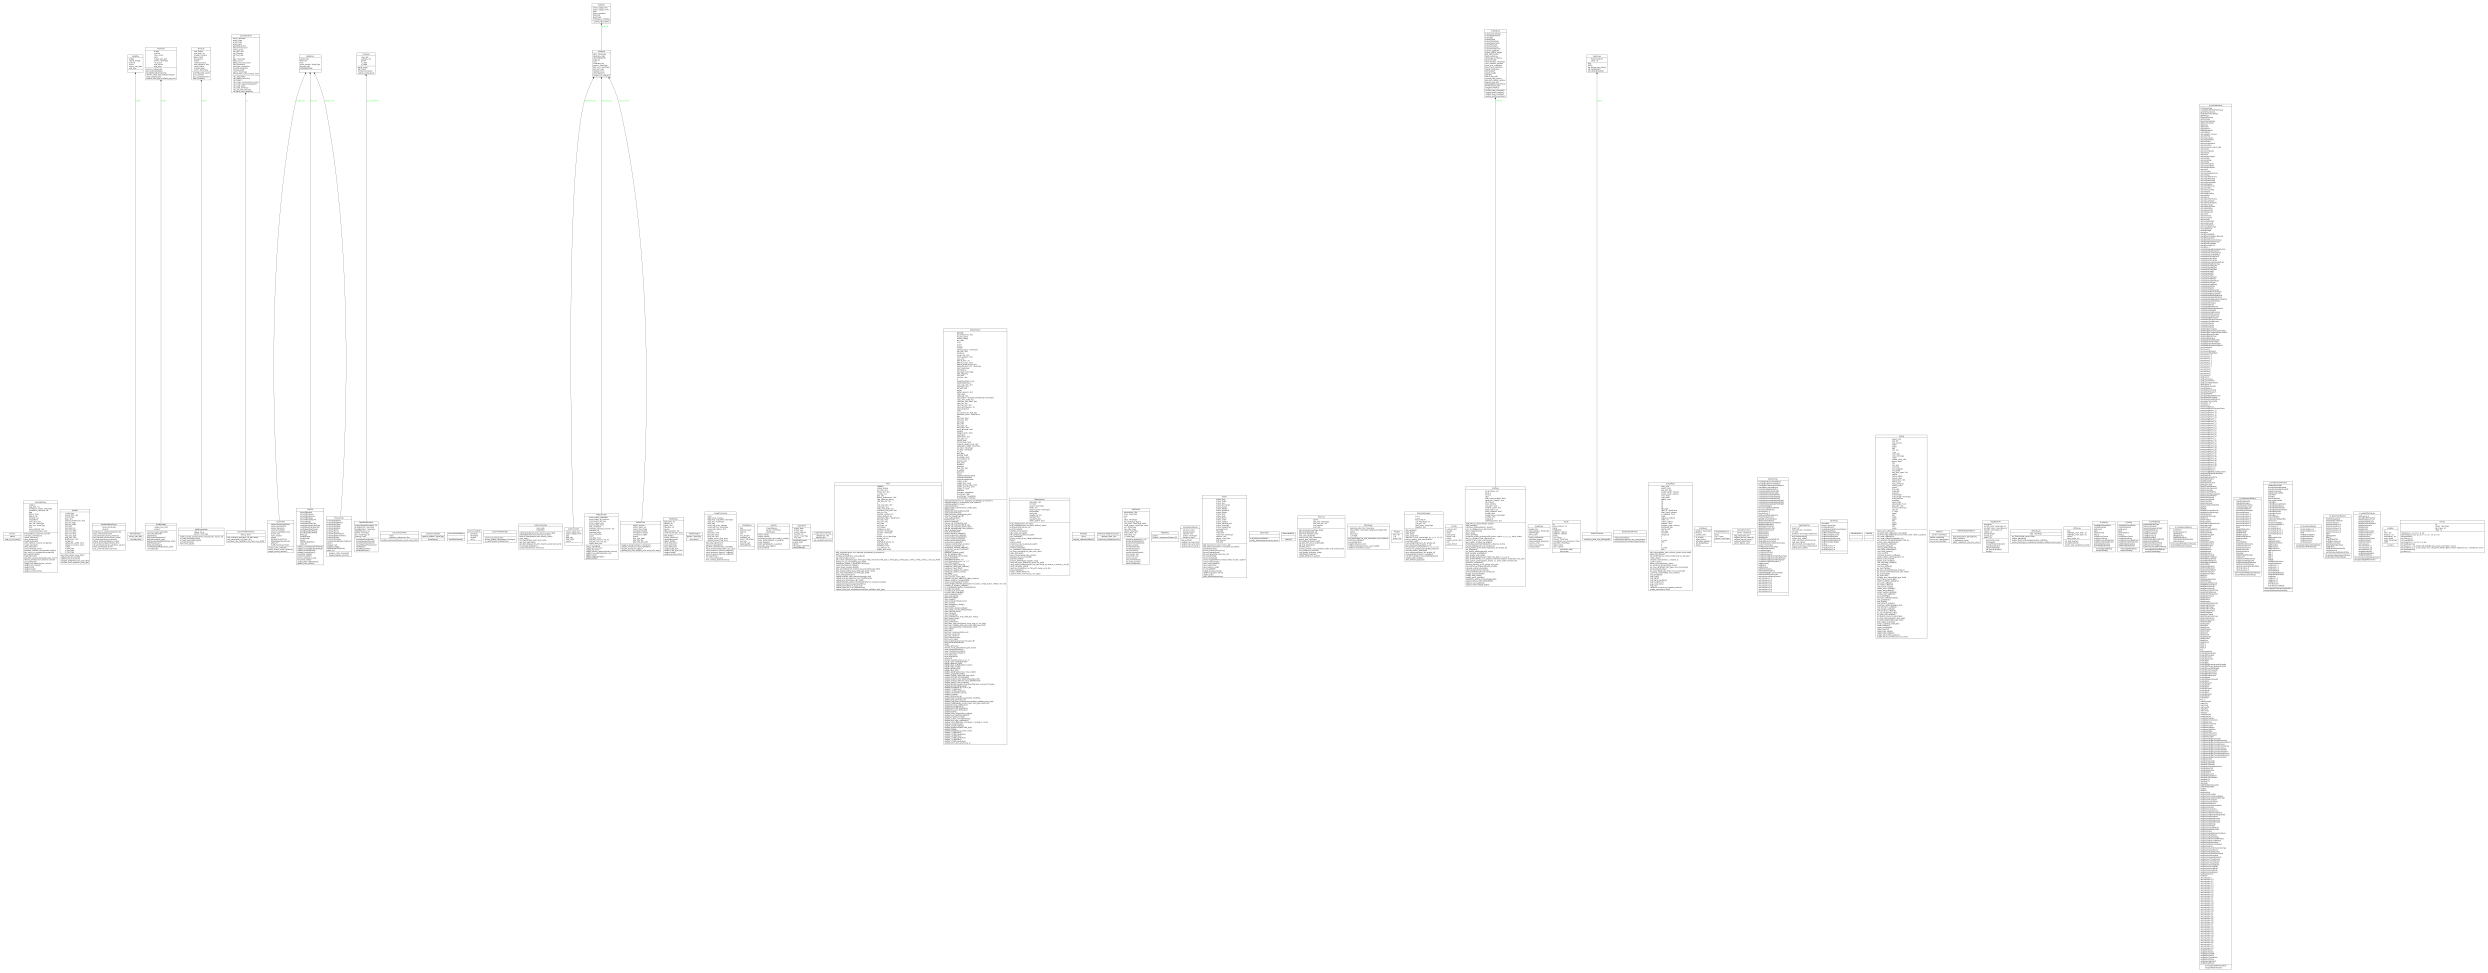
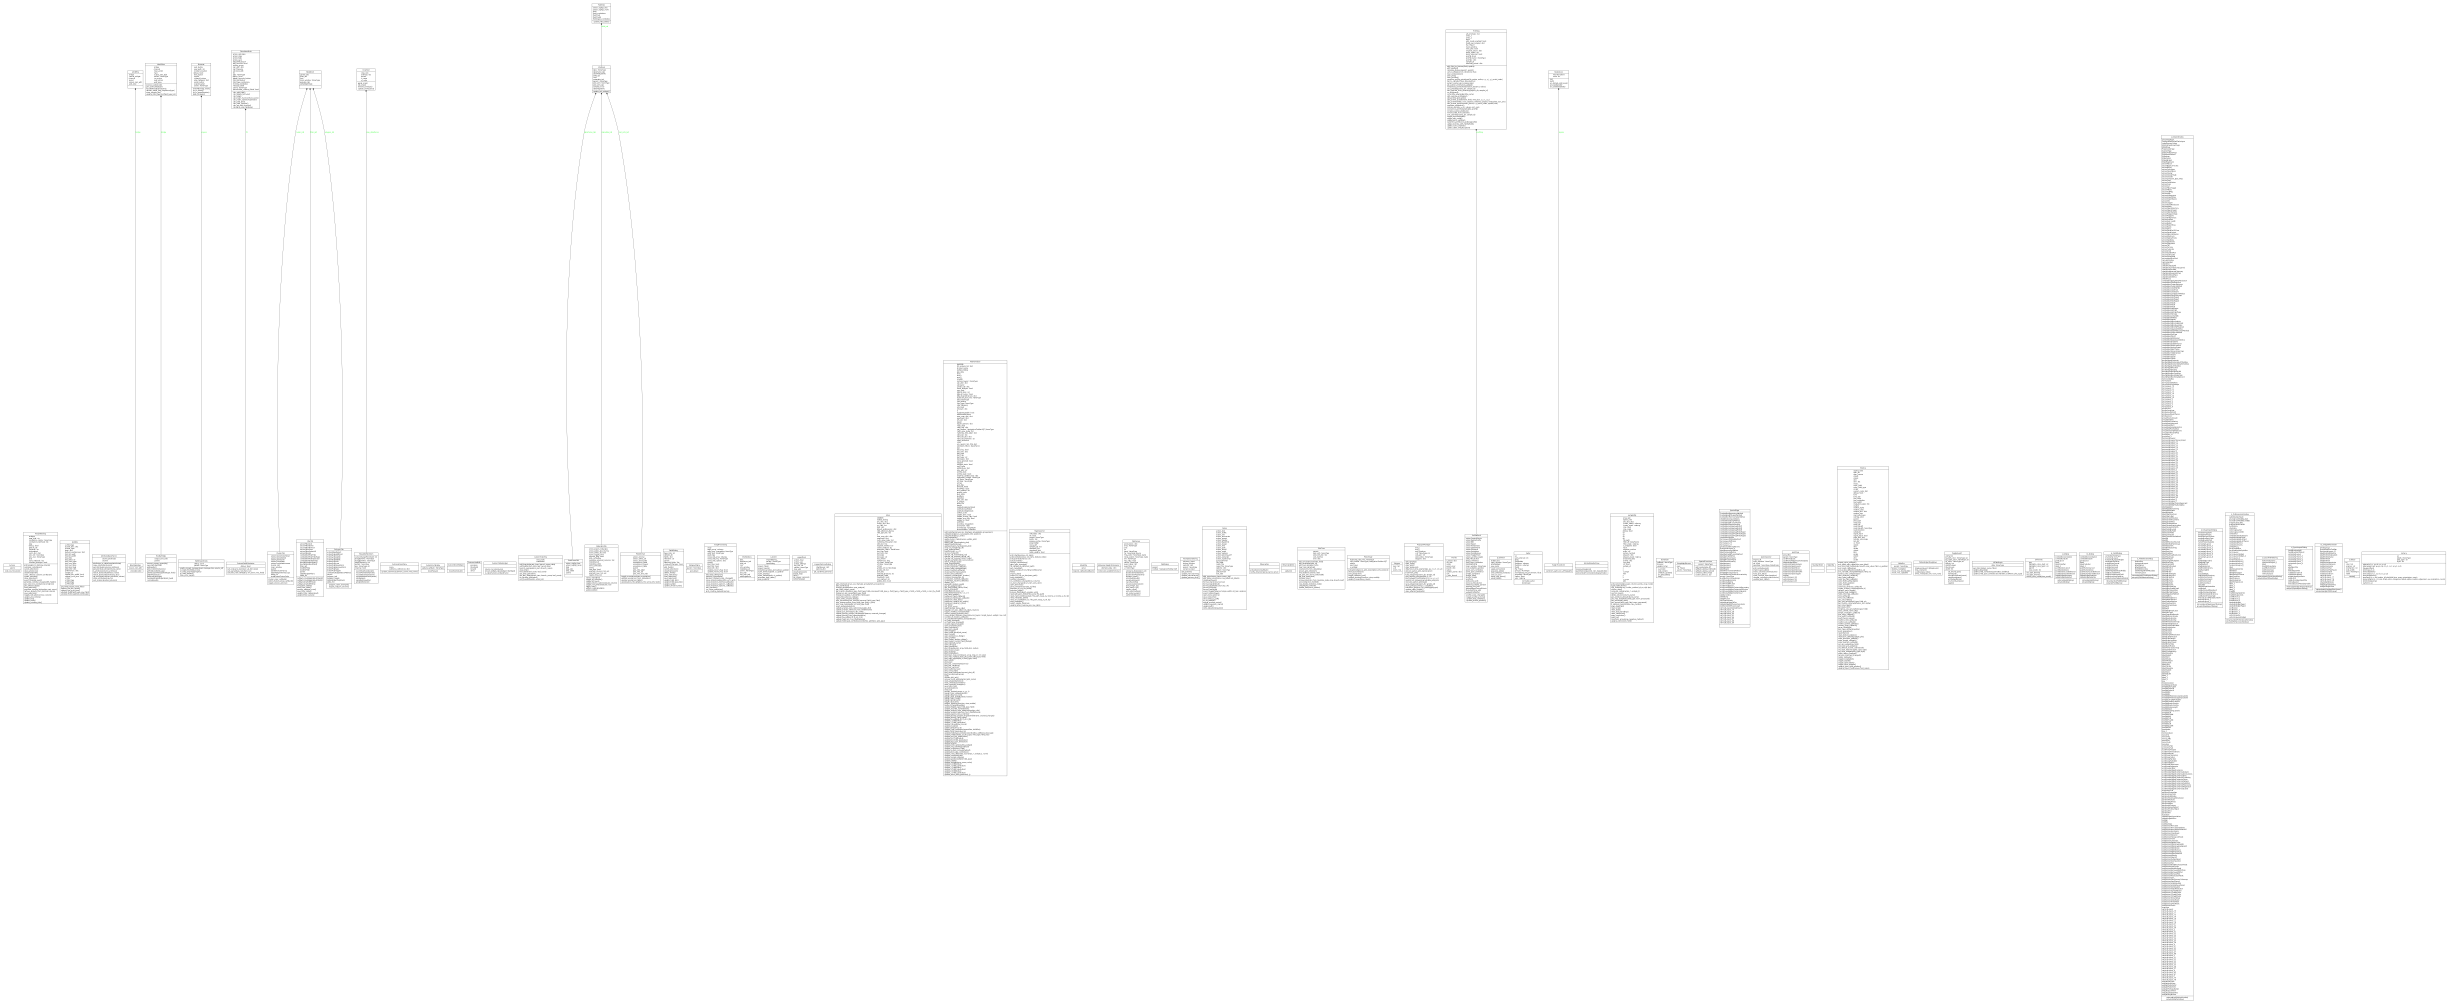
(1495, 293) -> (1476, 332)
